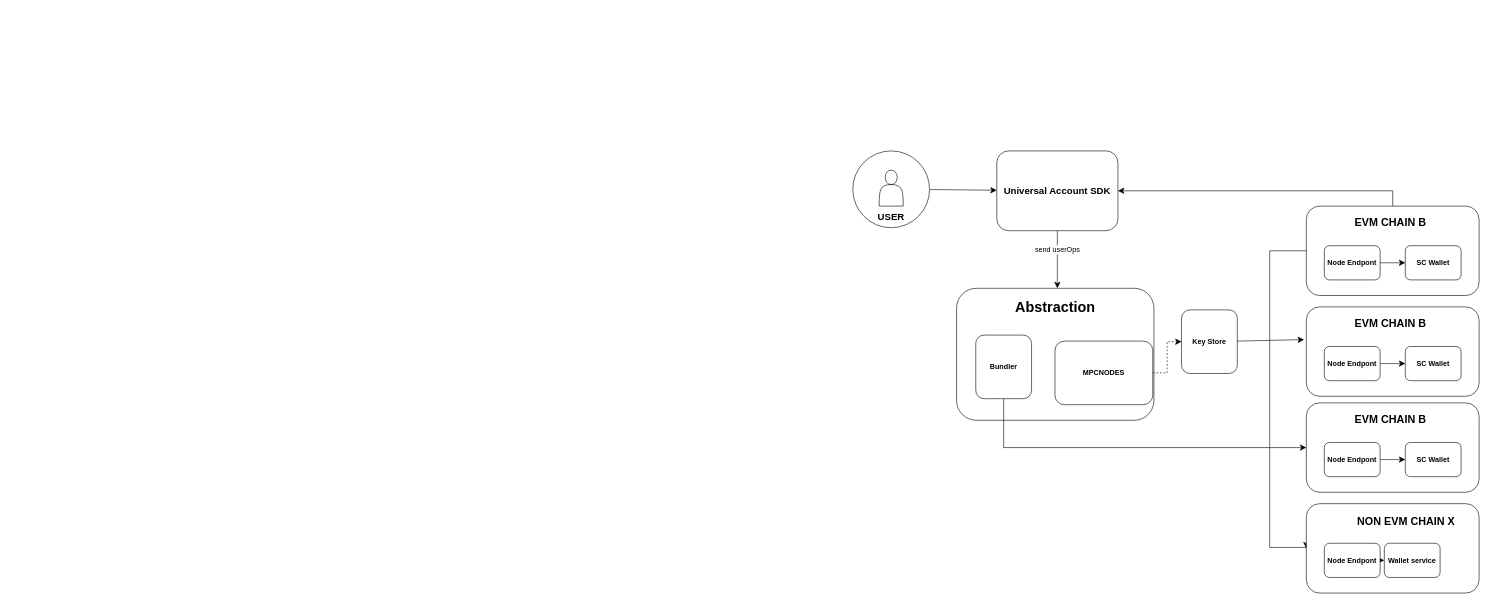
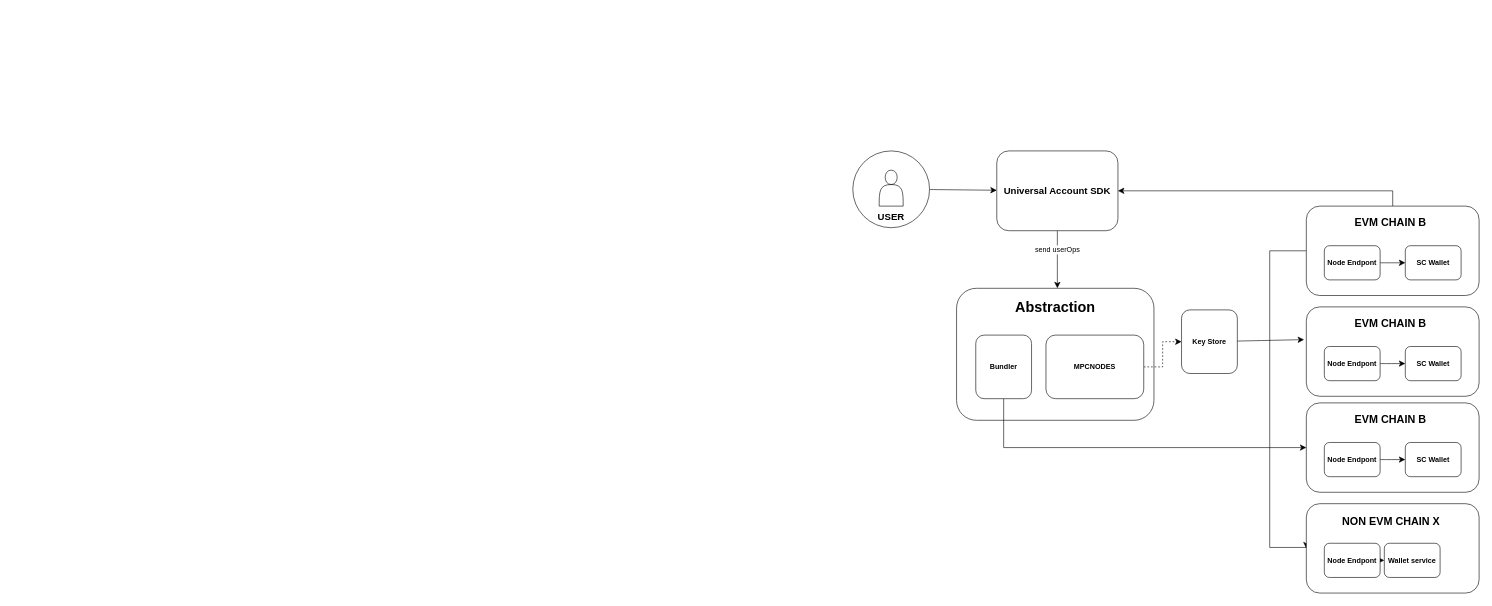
(1104, 373) -> (1095, 367)
(1408, 522) -> (1393, 522)
